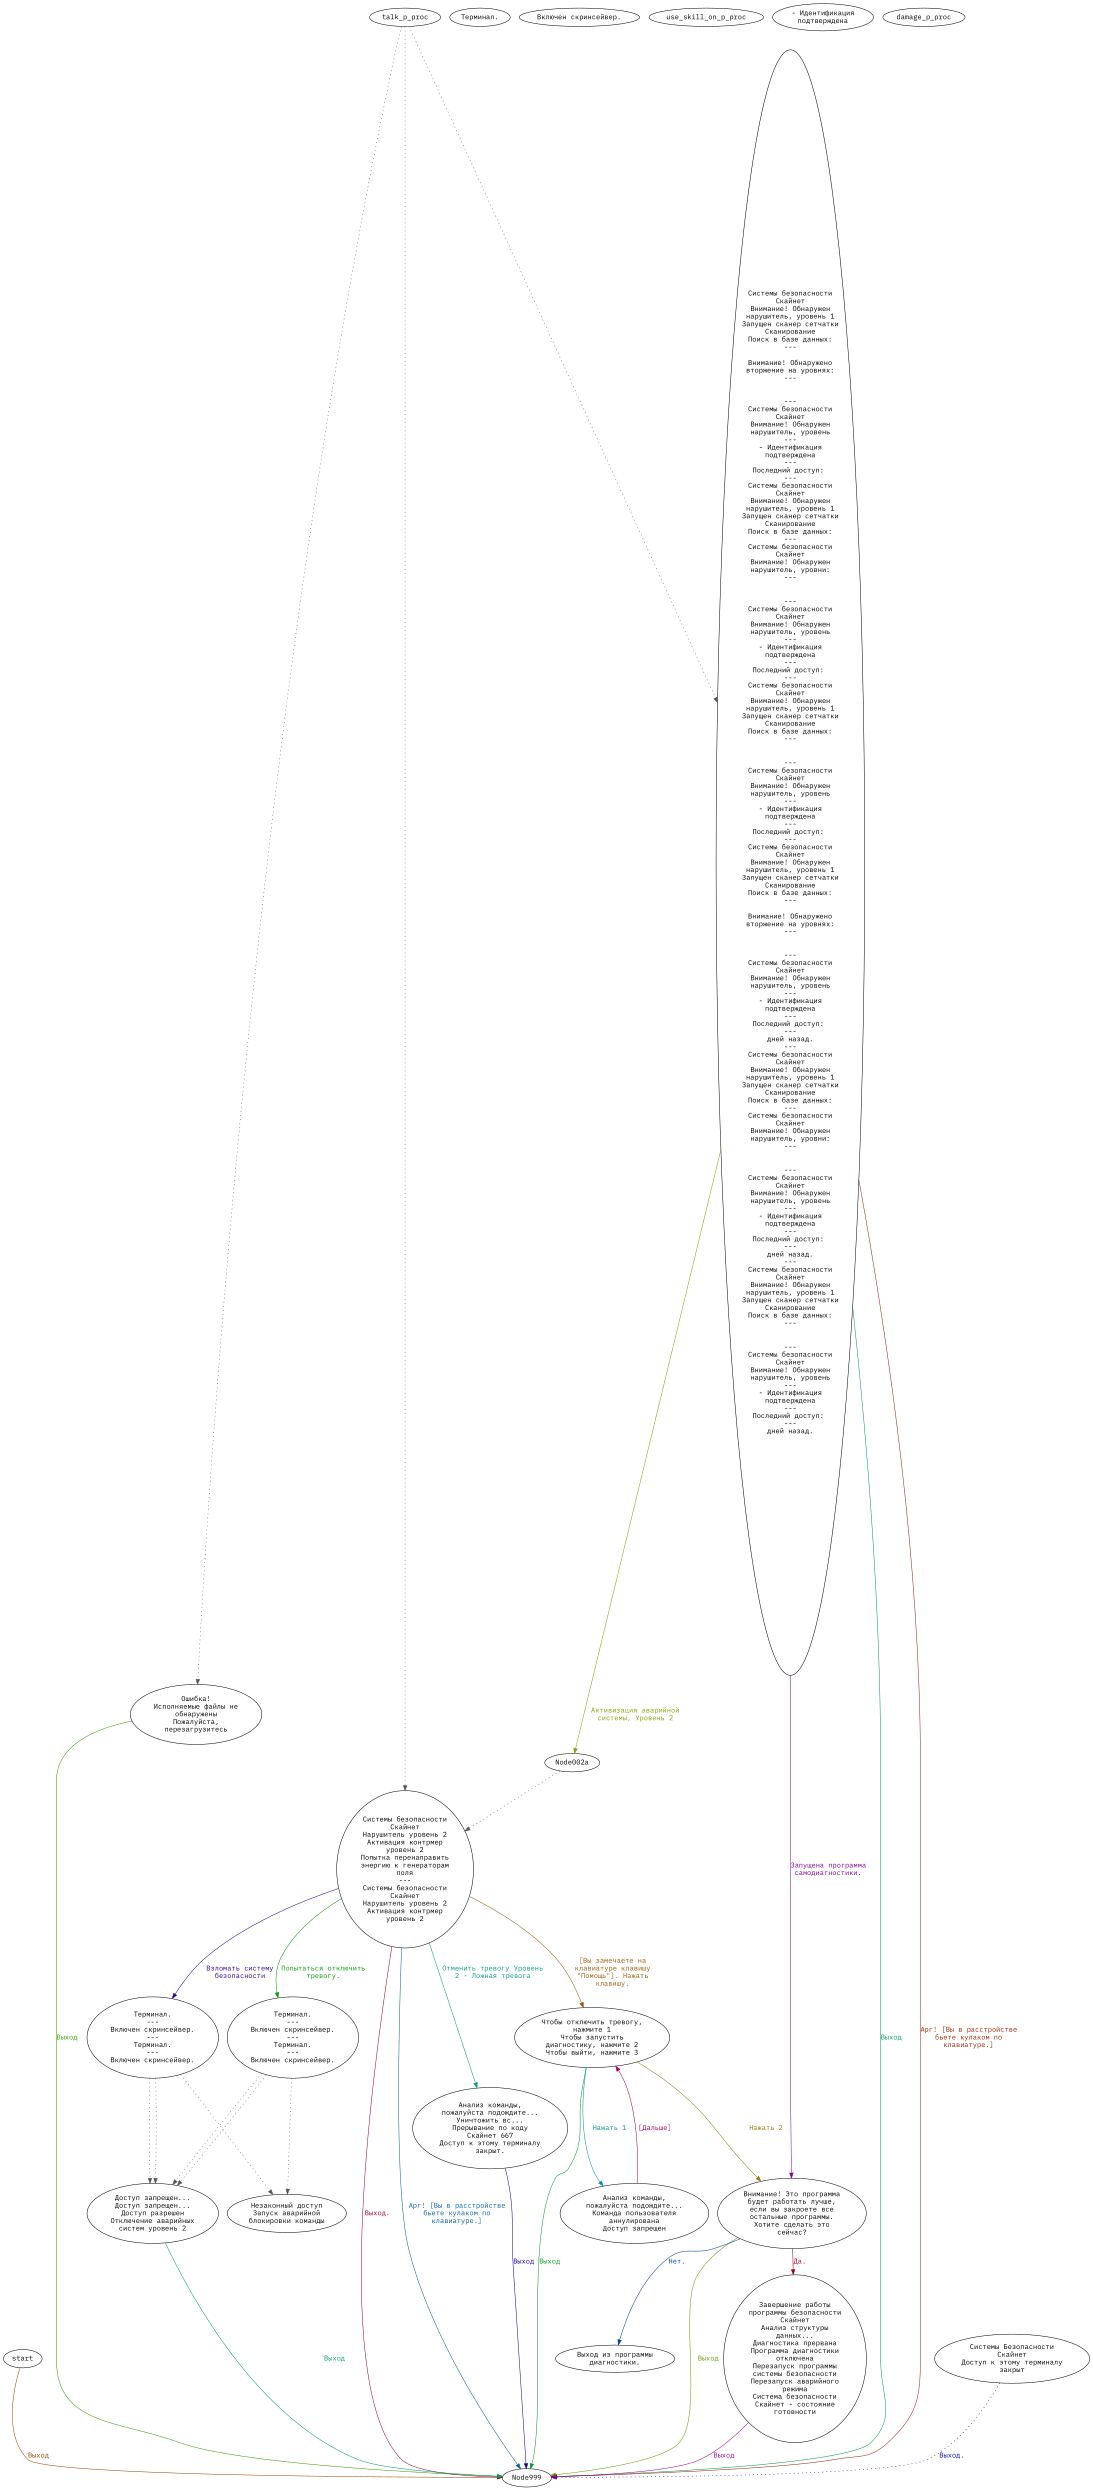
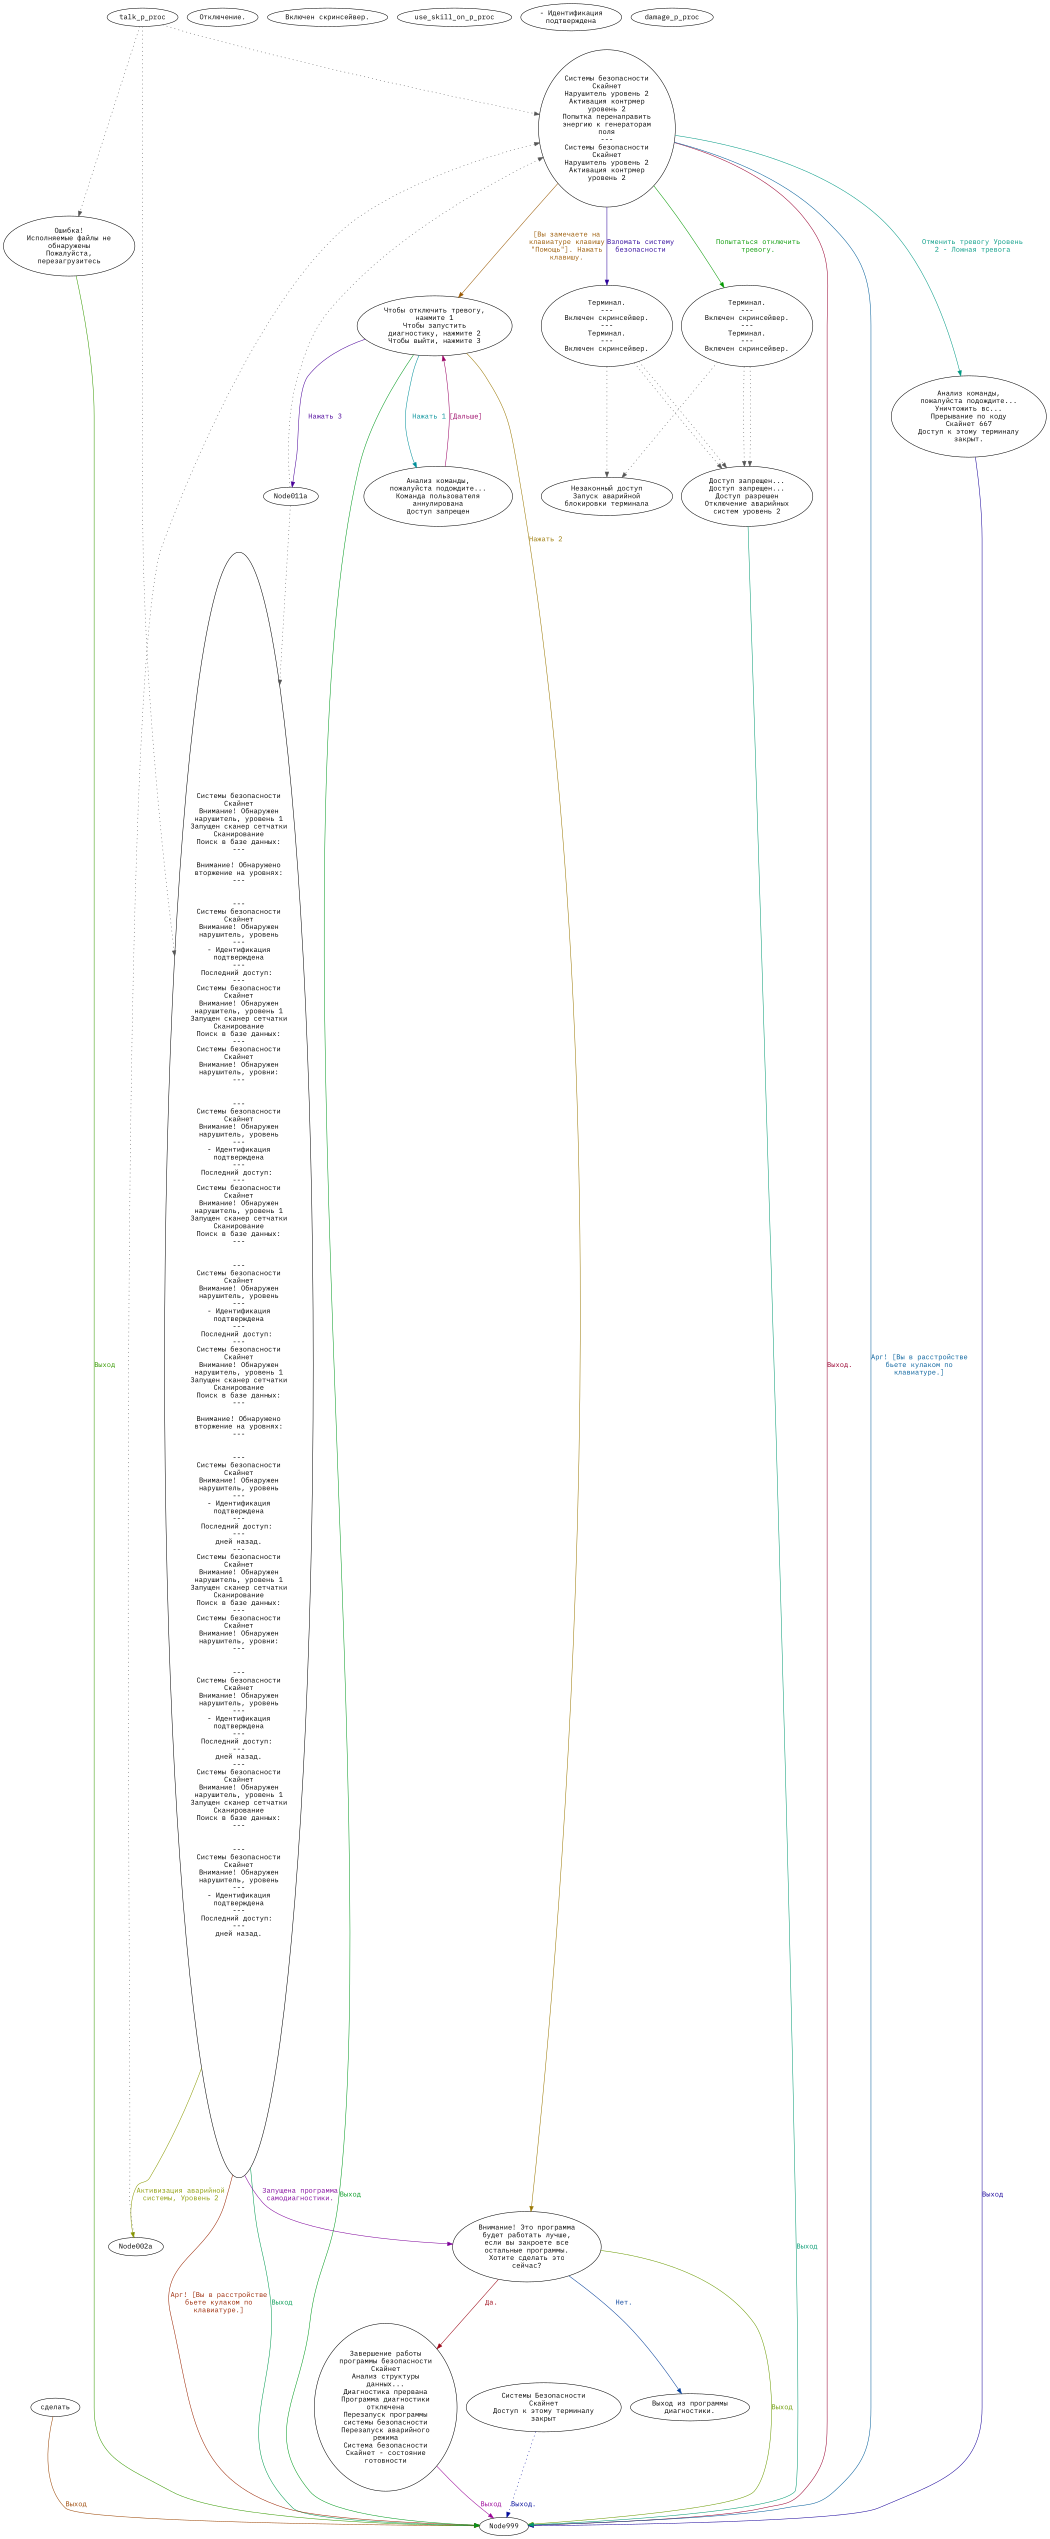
(480, 17) -> (223, 17)
none -> (291, 496)
(287, 2213) -> (607, 496)
(23, 2359) -> (55, 2407)
